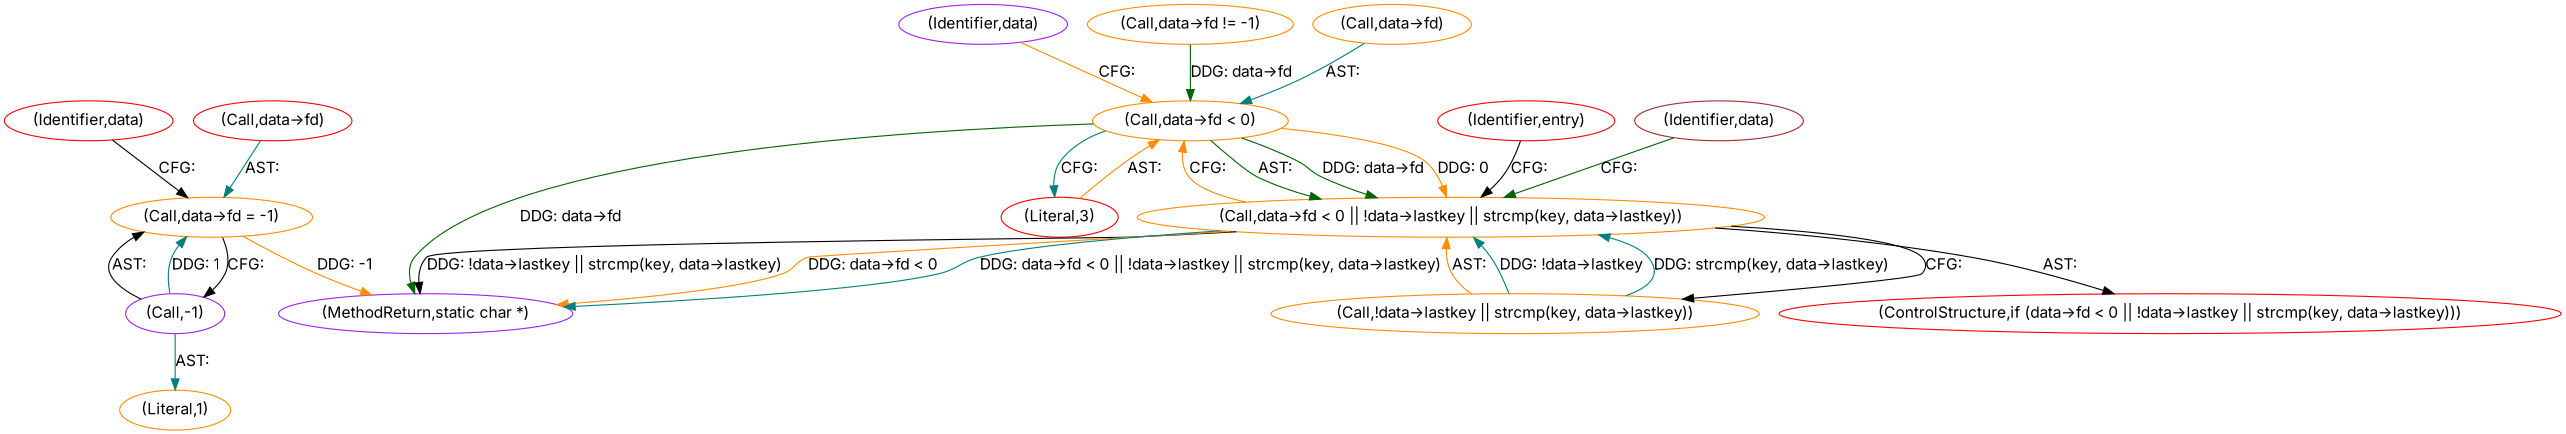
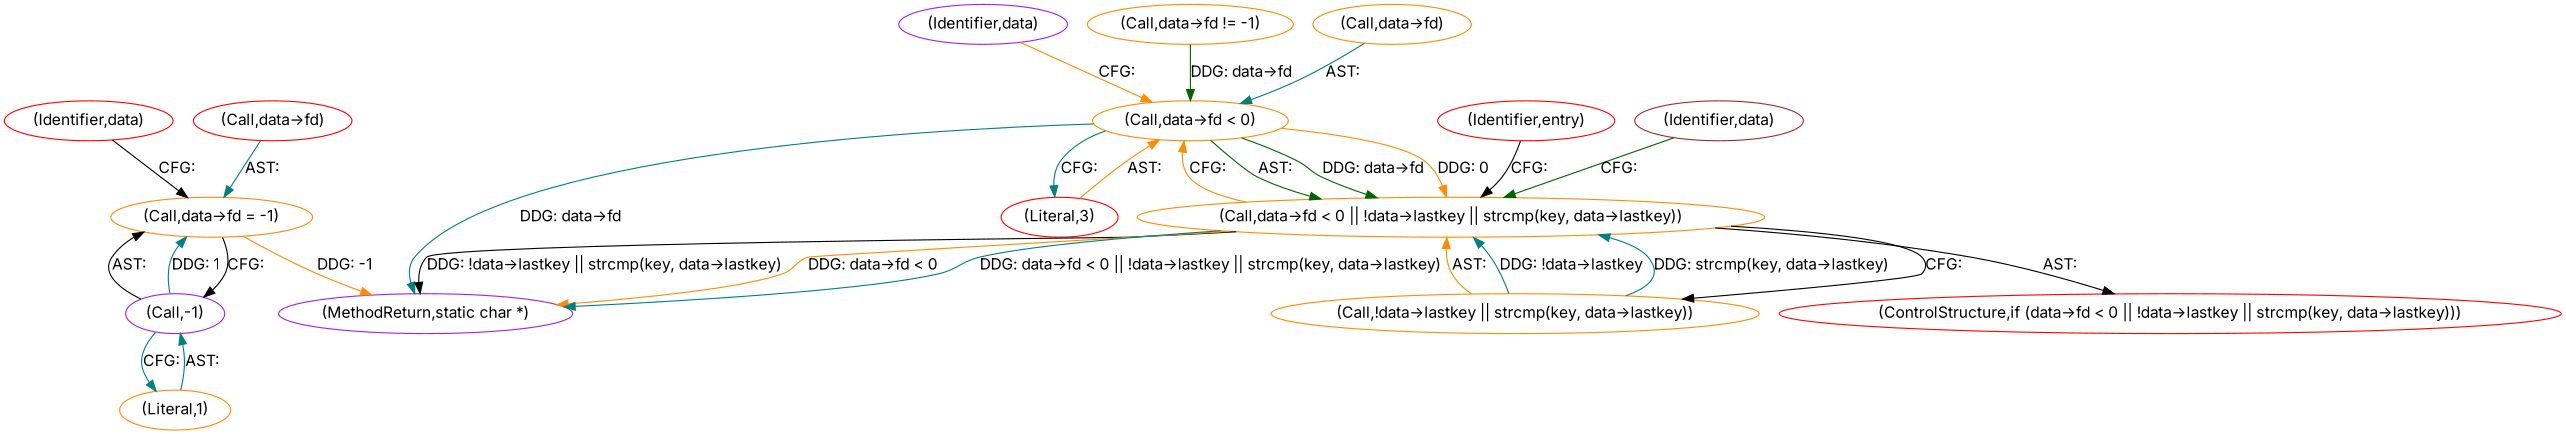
(730, 153) -> (730, 153)
(195, 362) -> (164, 362)
none -> (184, 367)
